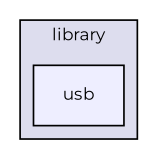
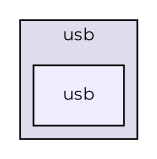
(79, 36) -> (79, 36)
